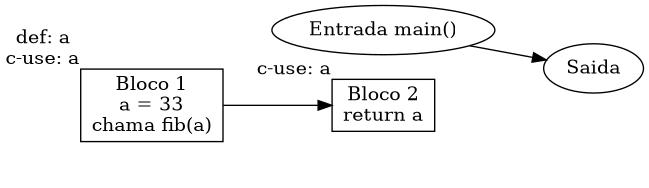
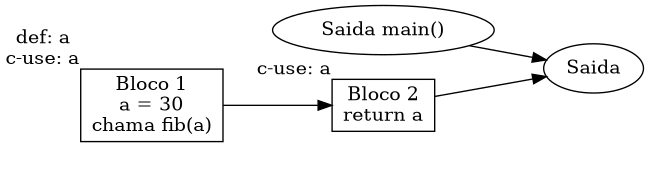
(383, 30) -> (383, 30)
none -> (484, 88)
(152, 105) -> (152, 105)
